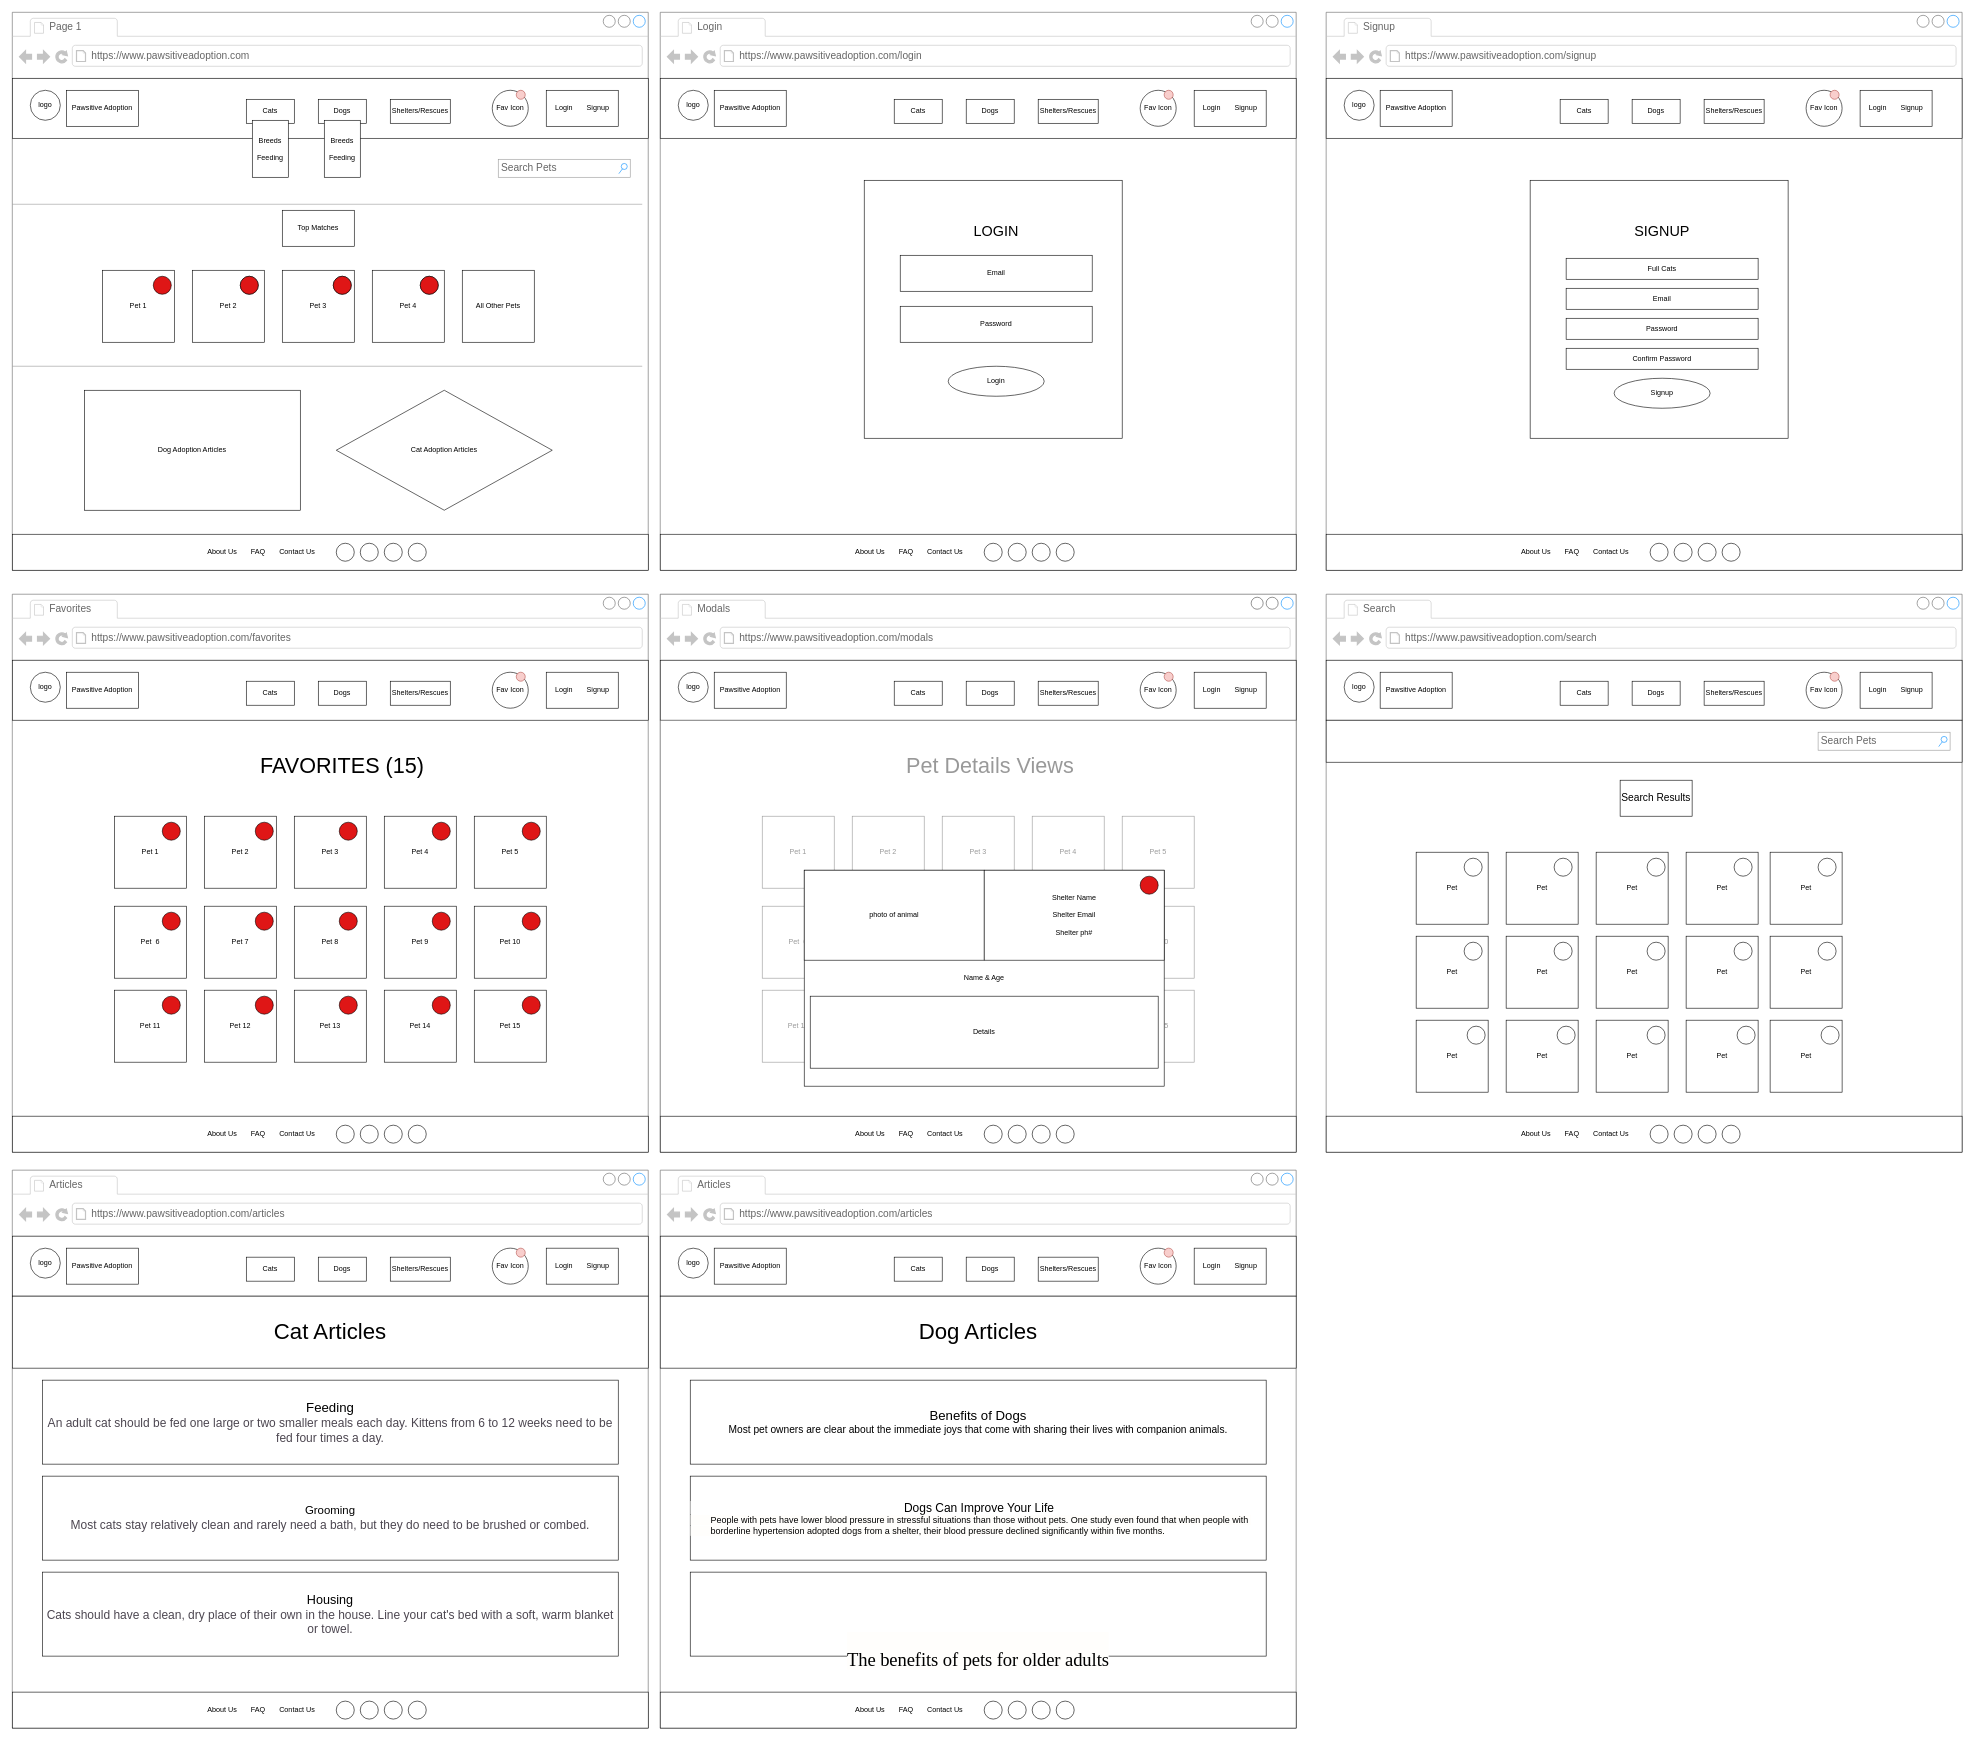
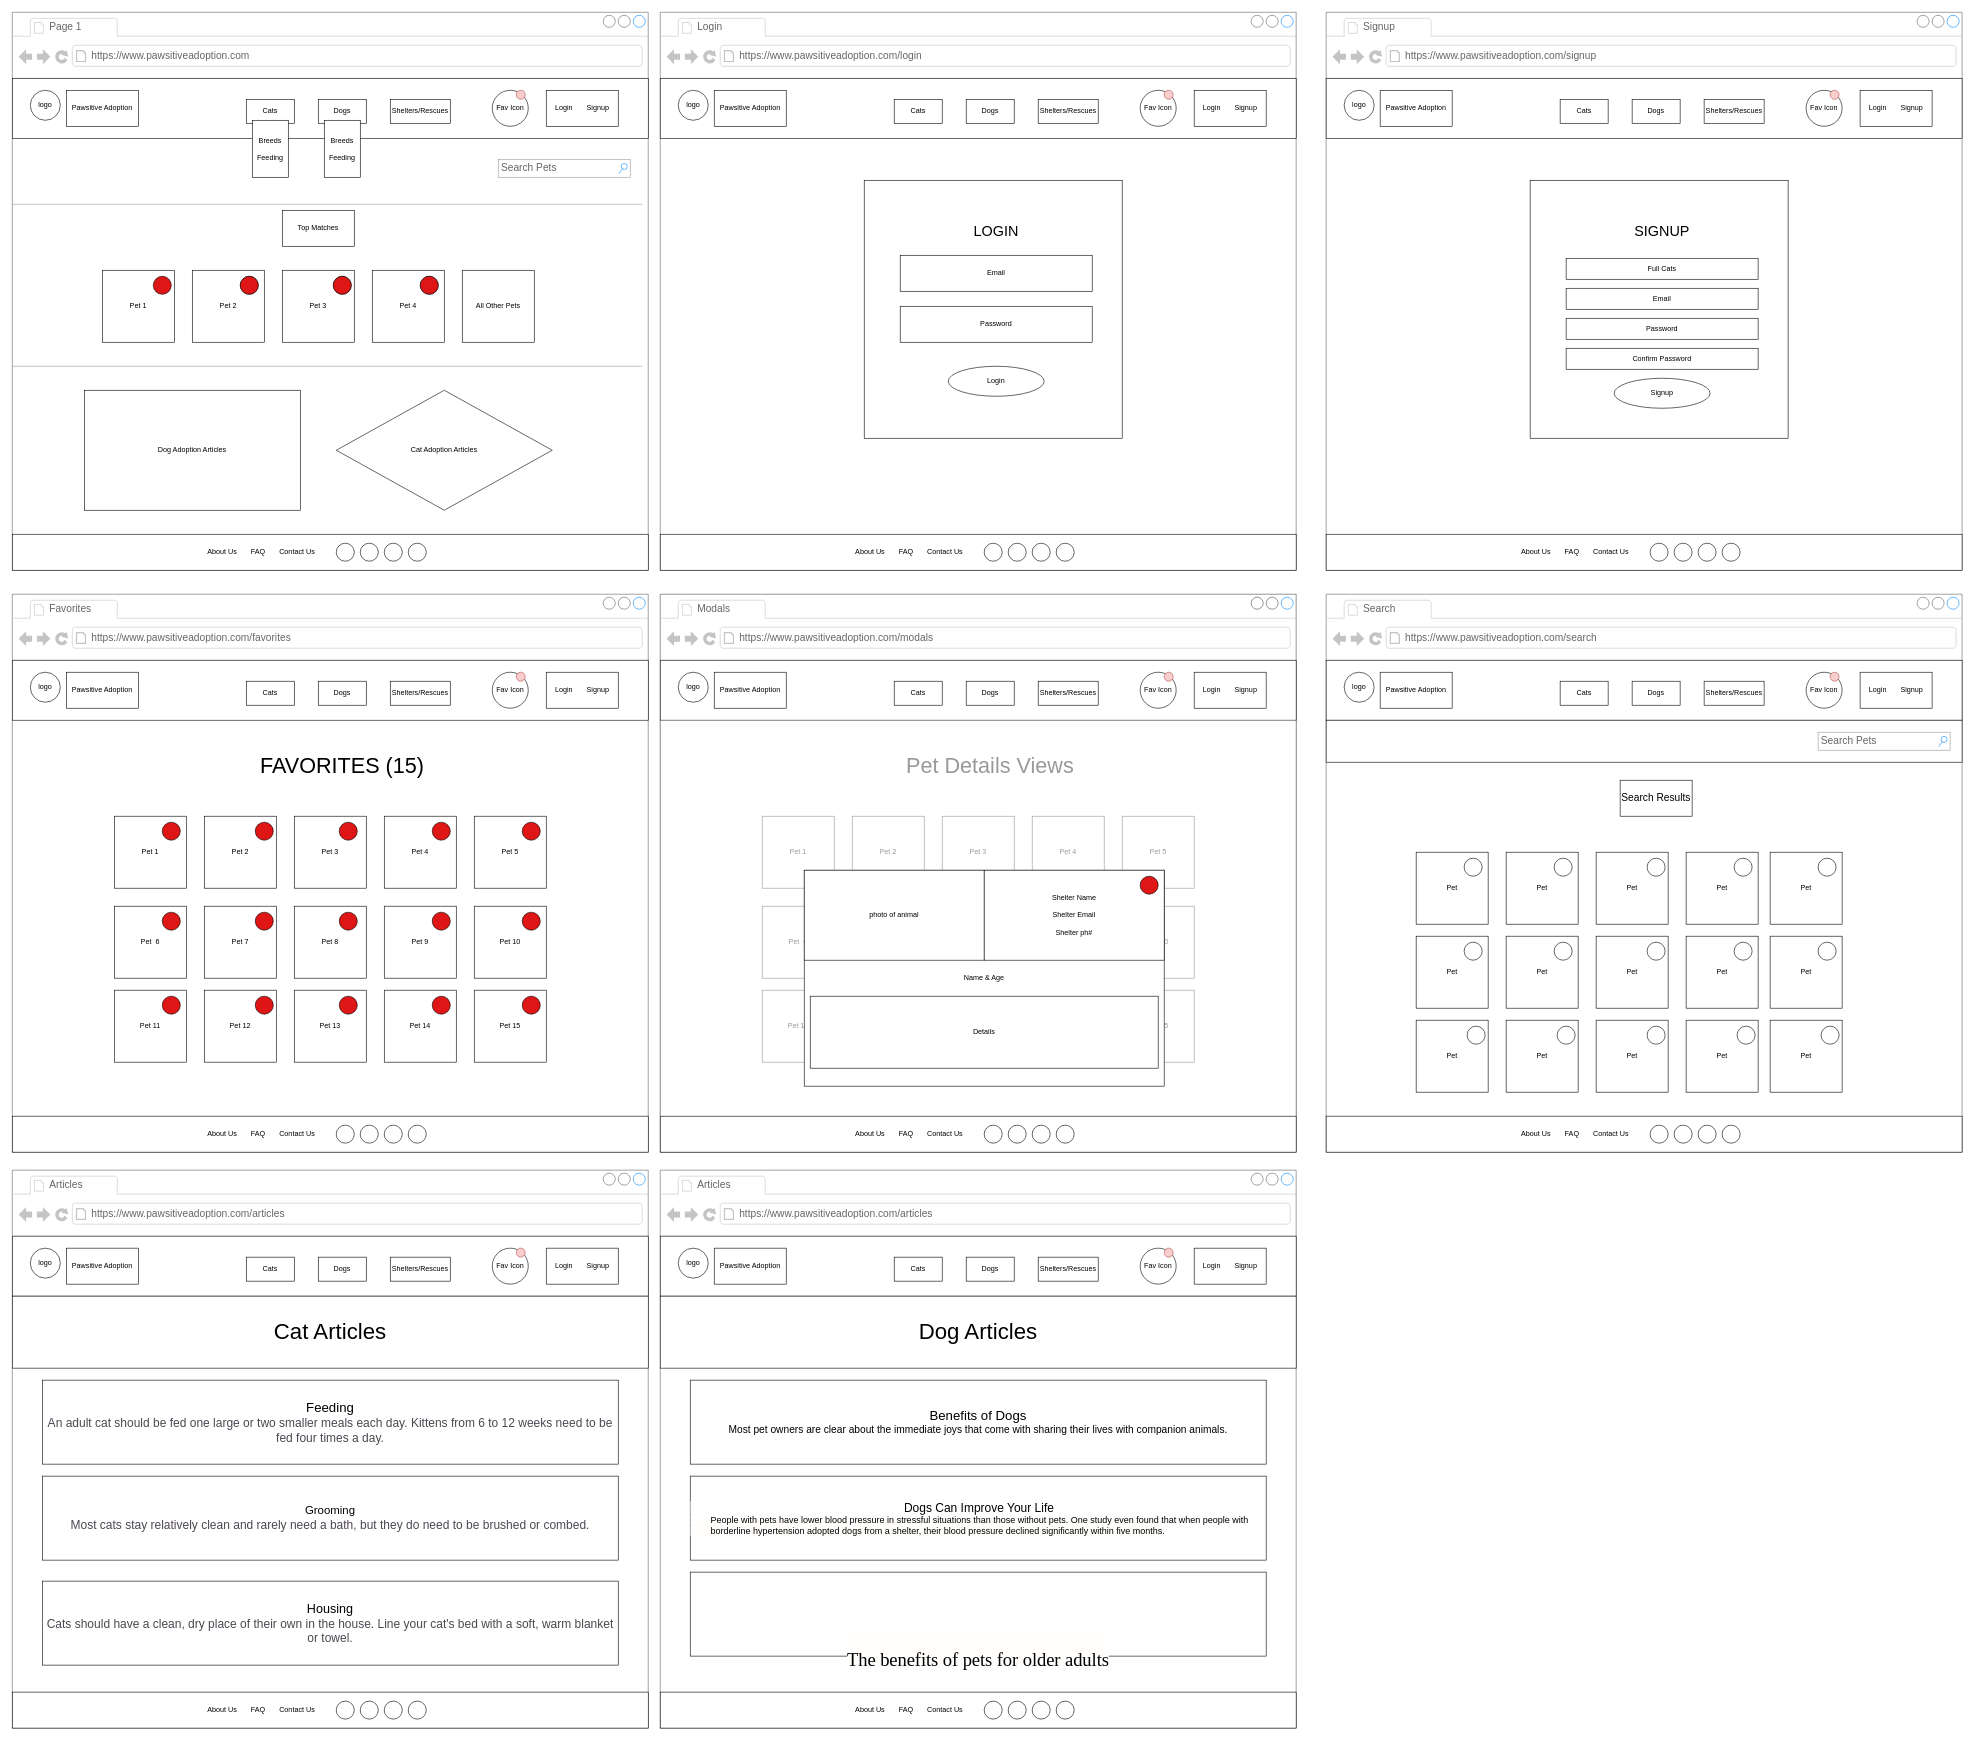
(330, 1614) -> (330, 1623)
